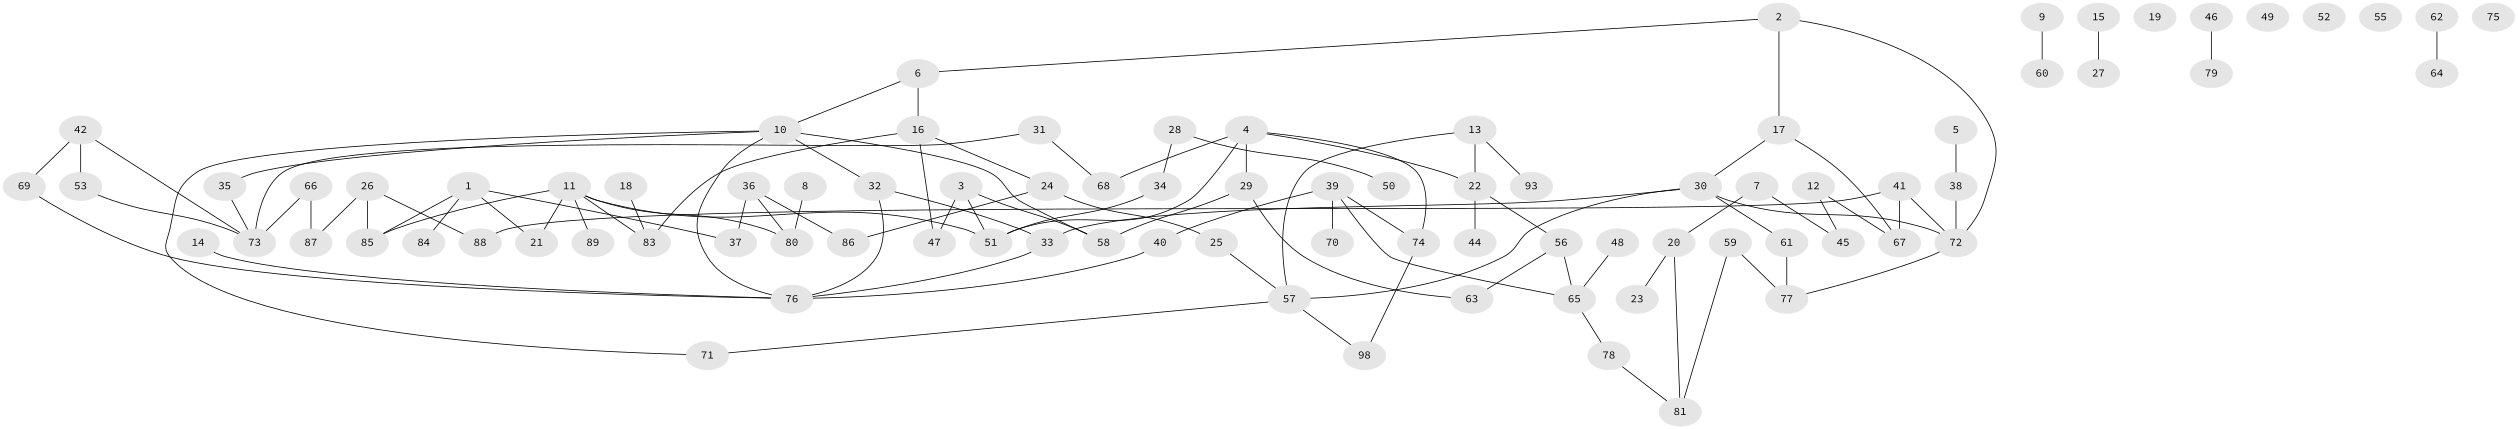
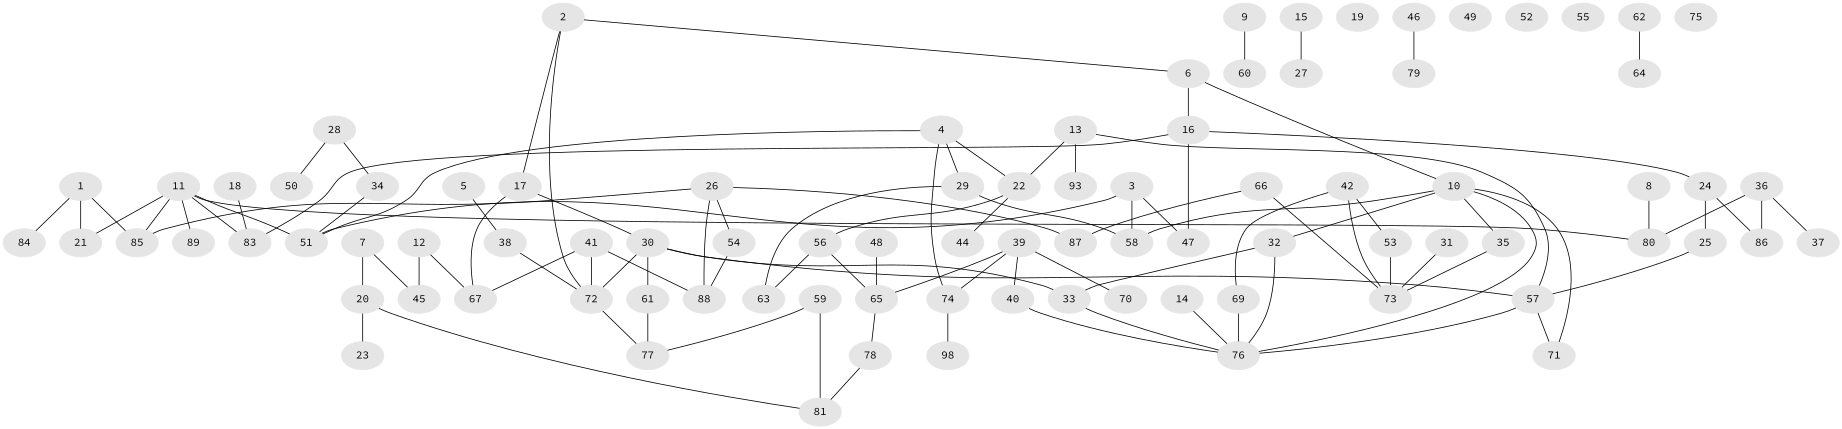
(1104, 186) -> none
(597, 212) -> none
none -> (734, 243)
(1327, 327) -> (1389, 337)
